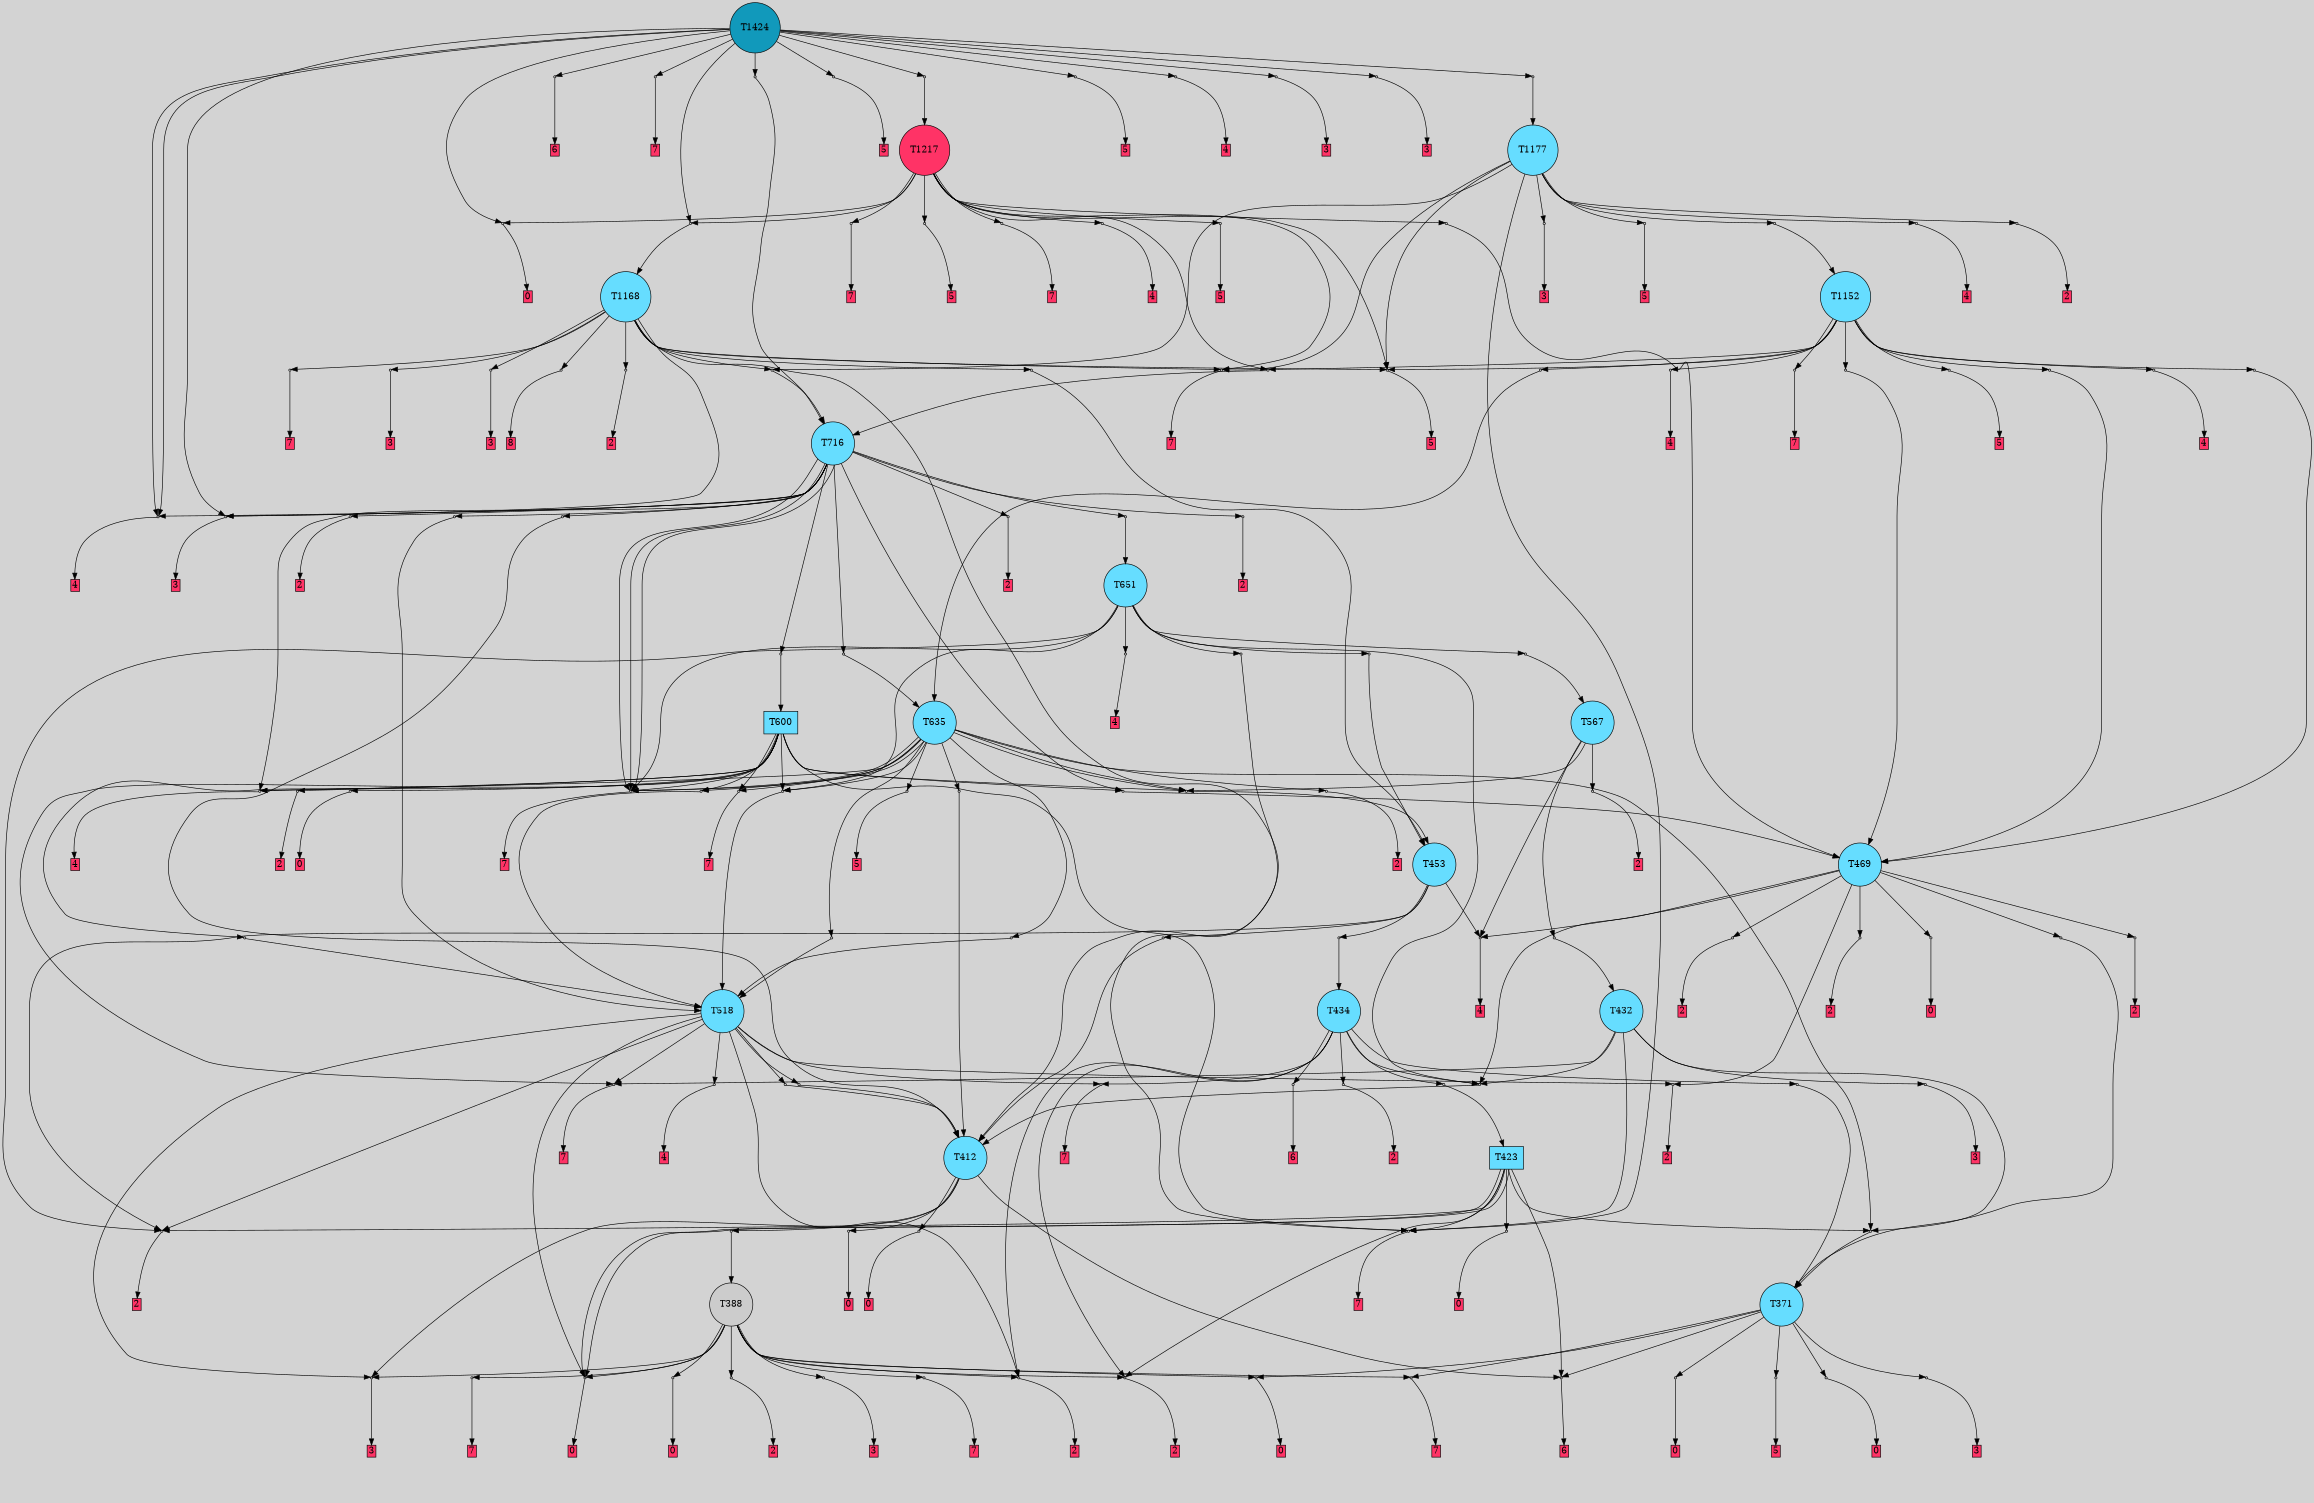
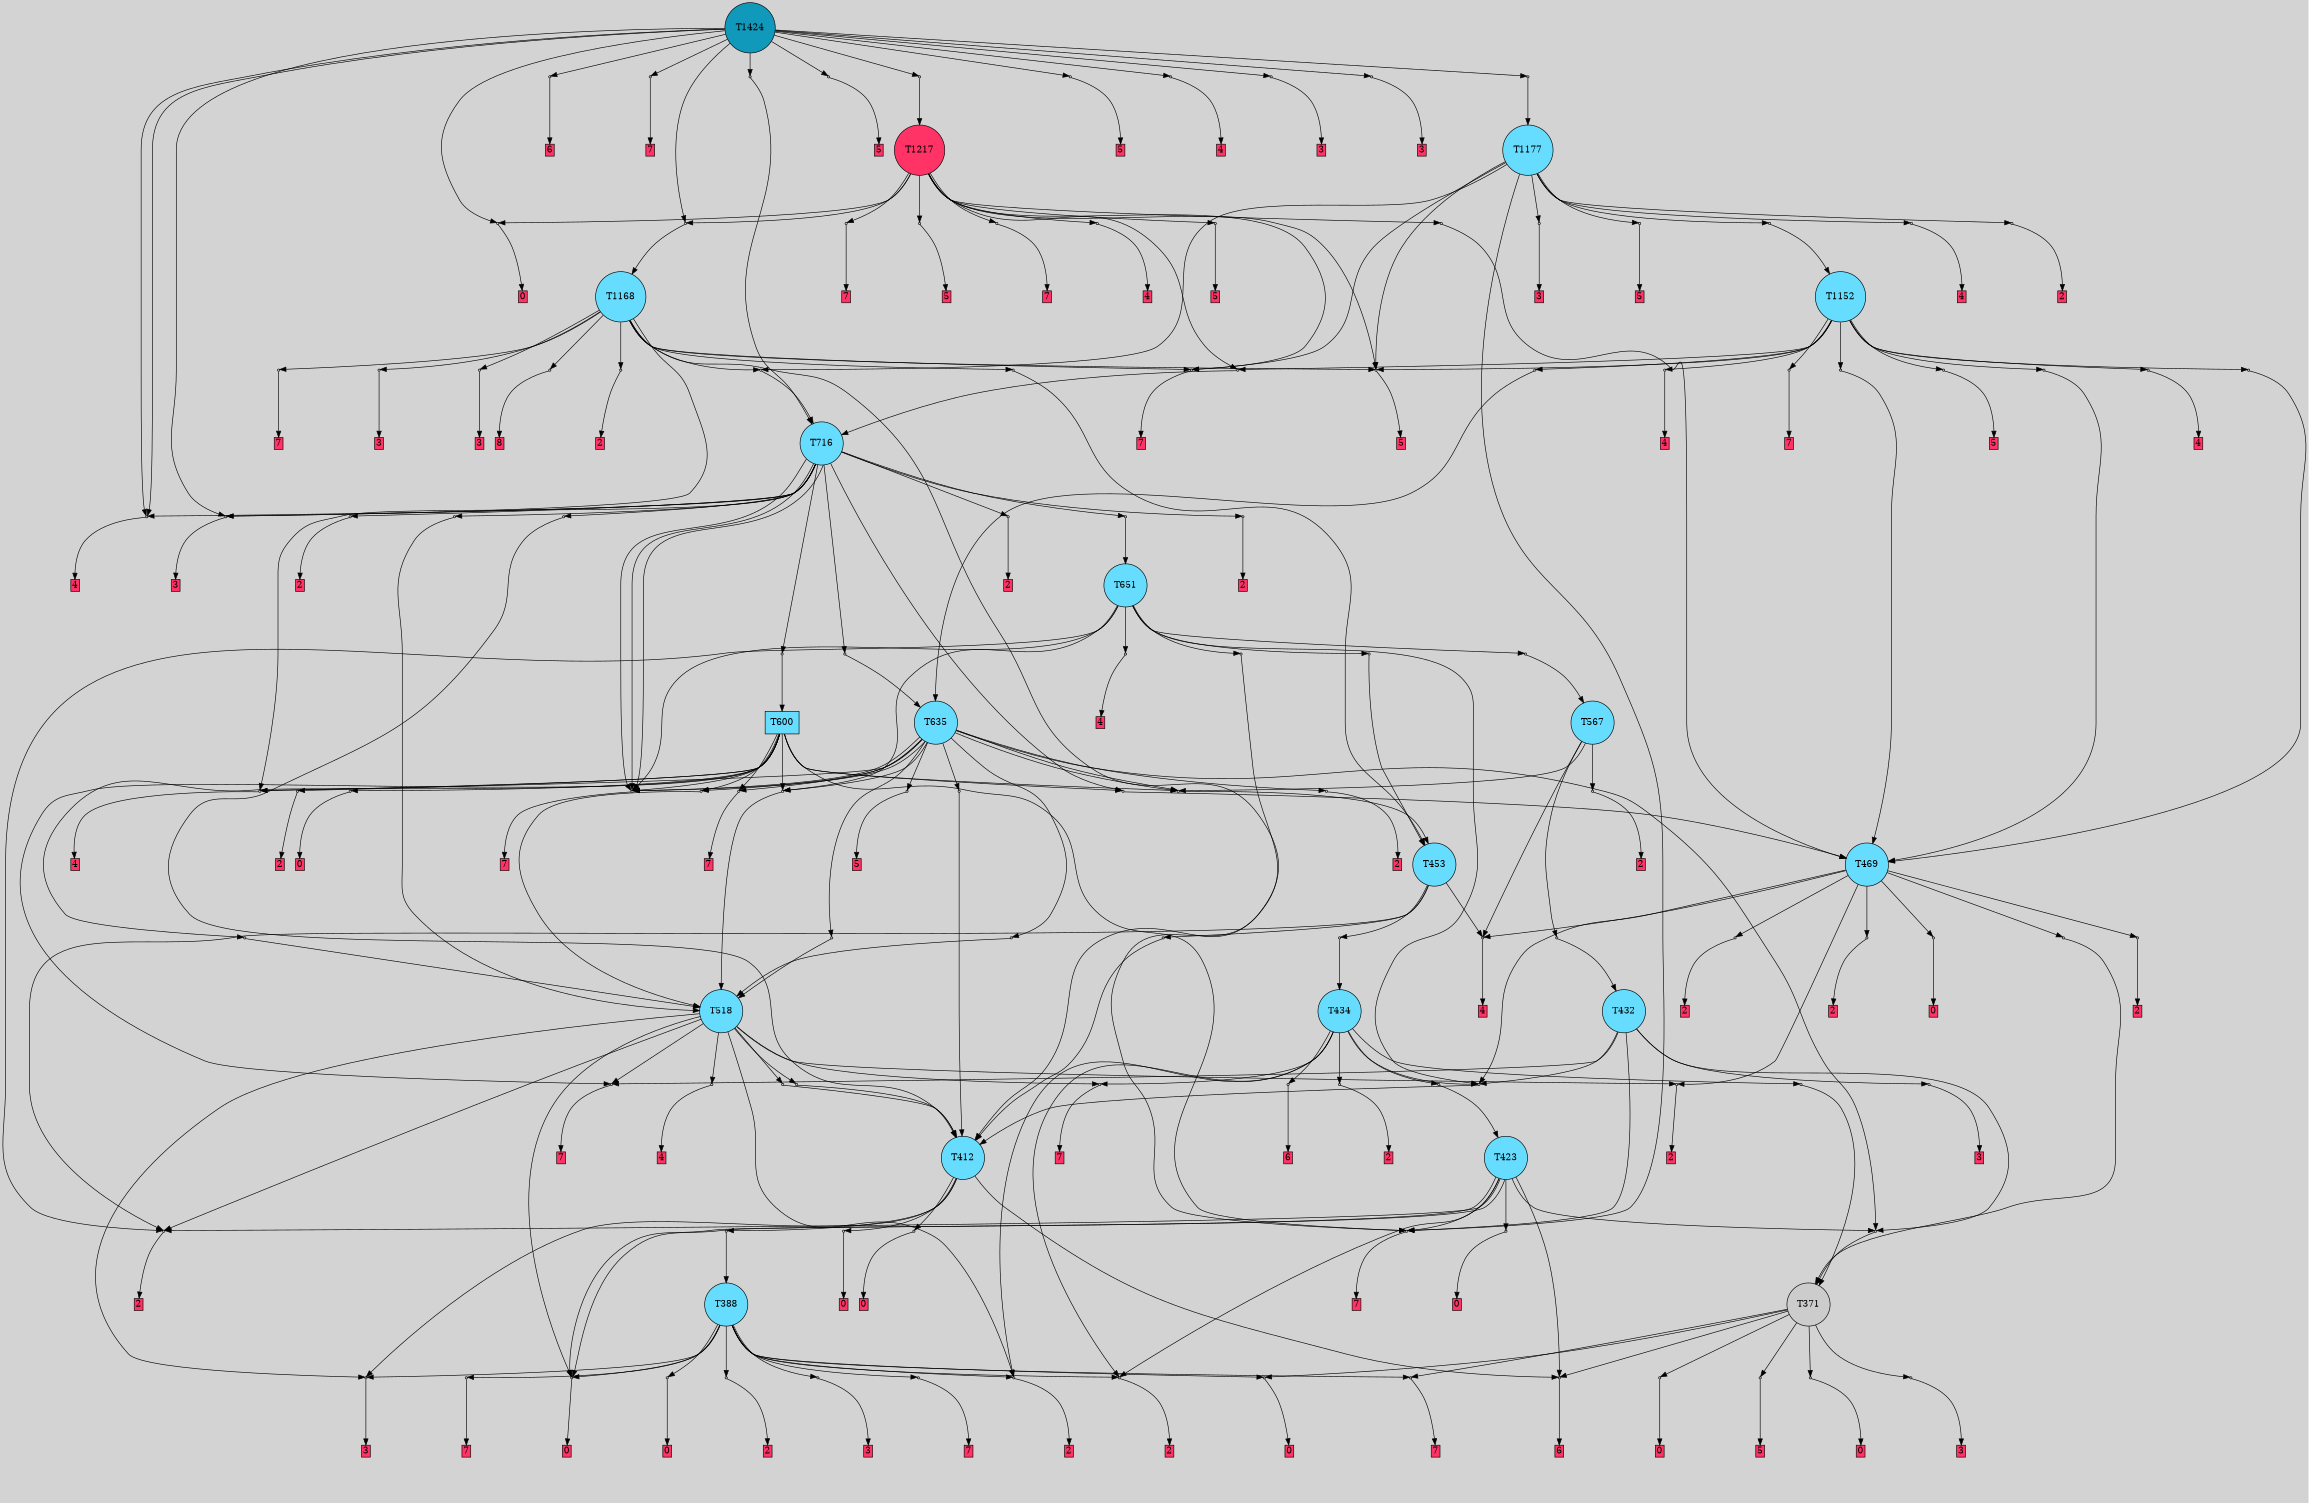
(1507, 1158) -> (1506, 1158)
(731, 1305) -> (726, 1305)
(1782, 1305) -> (1809, 1305)
